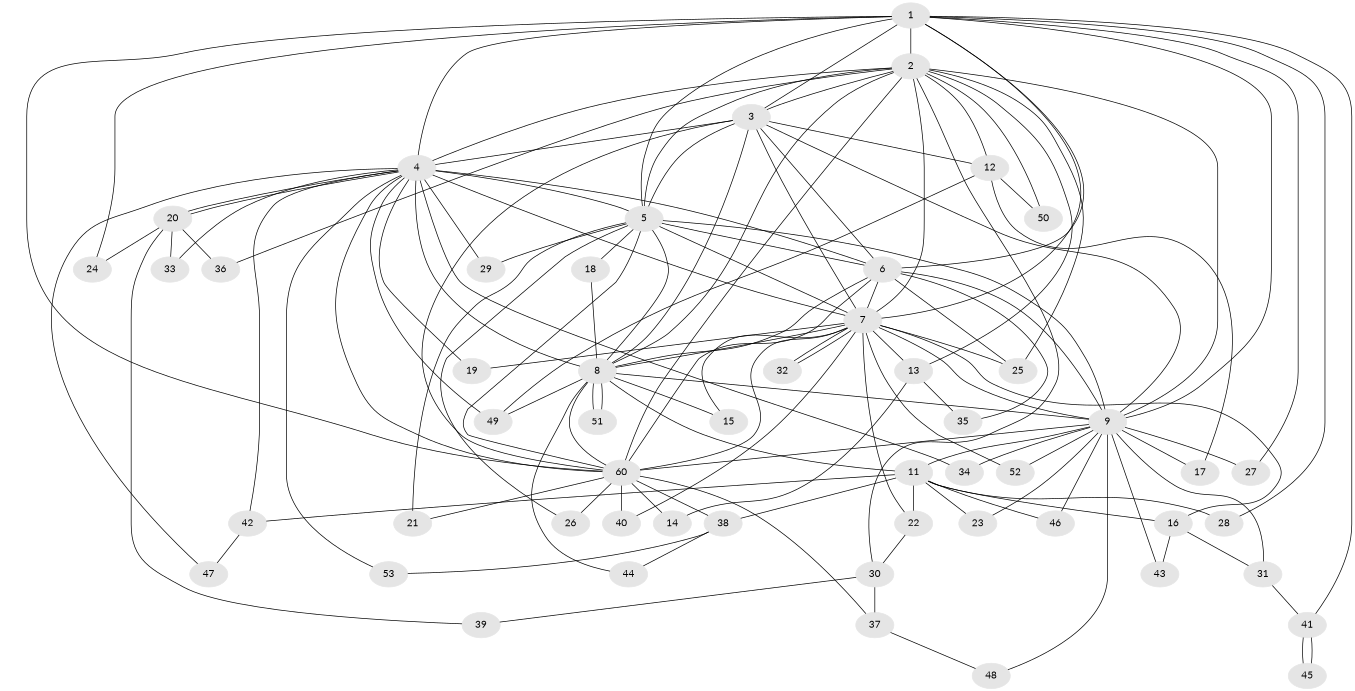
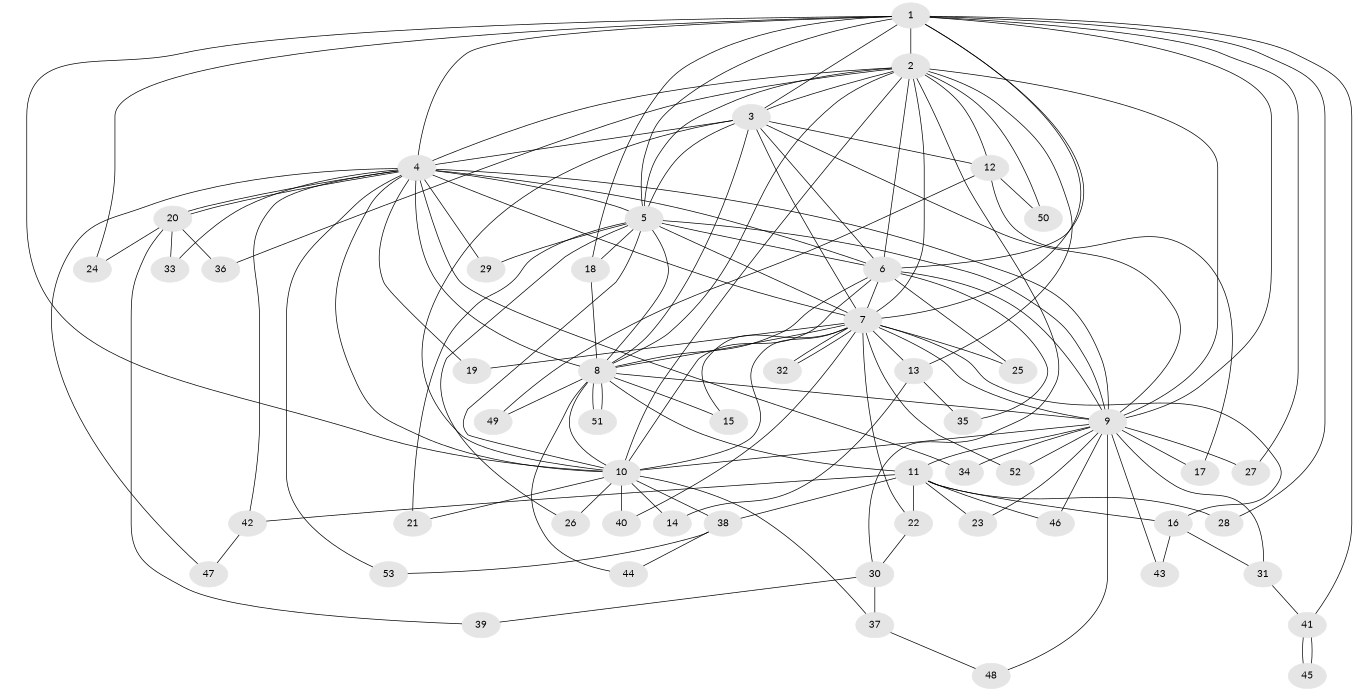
none -> (685, 67)
(1071, 171) -> (897, 168)
(386, 307) -> (816, 217)
(622, 473) -> (622, 473)
